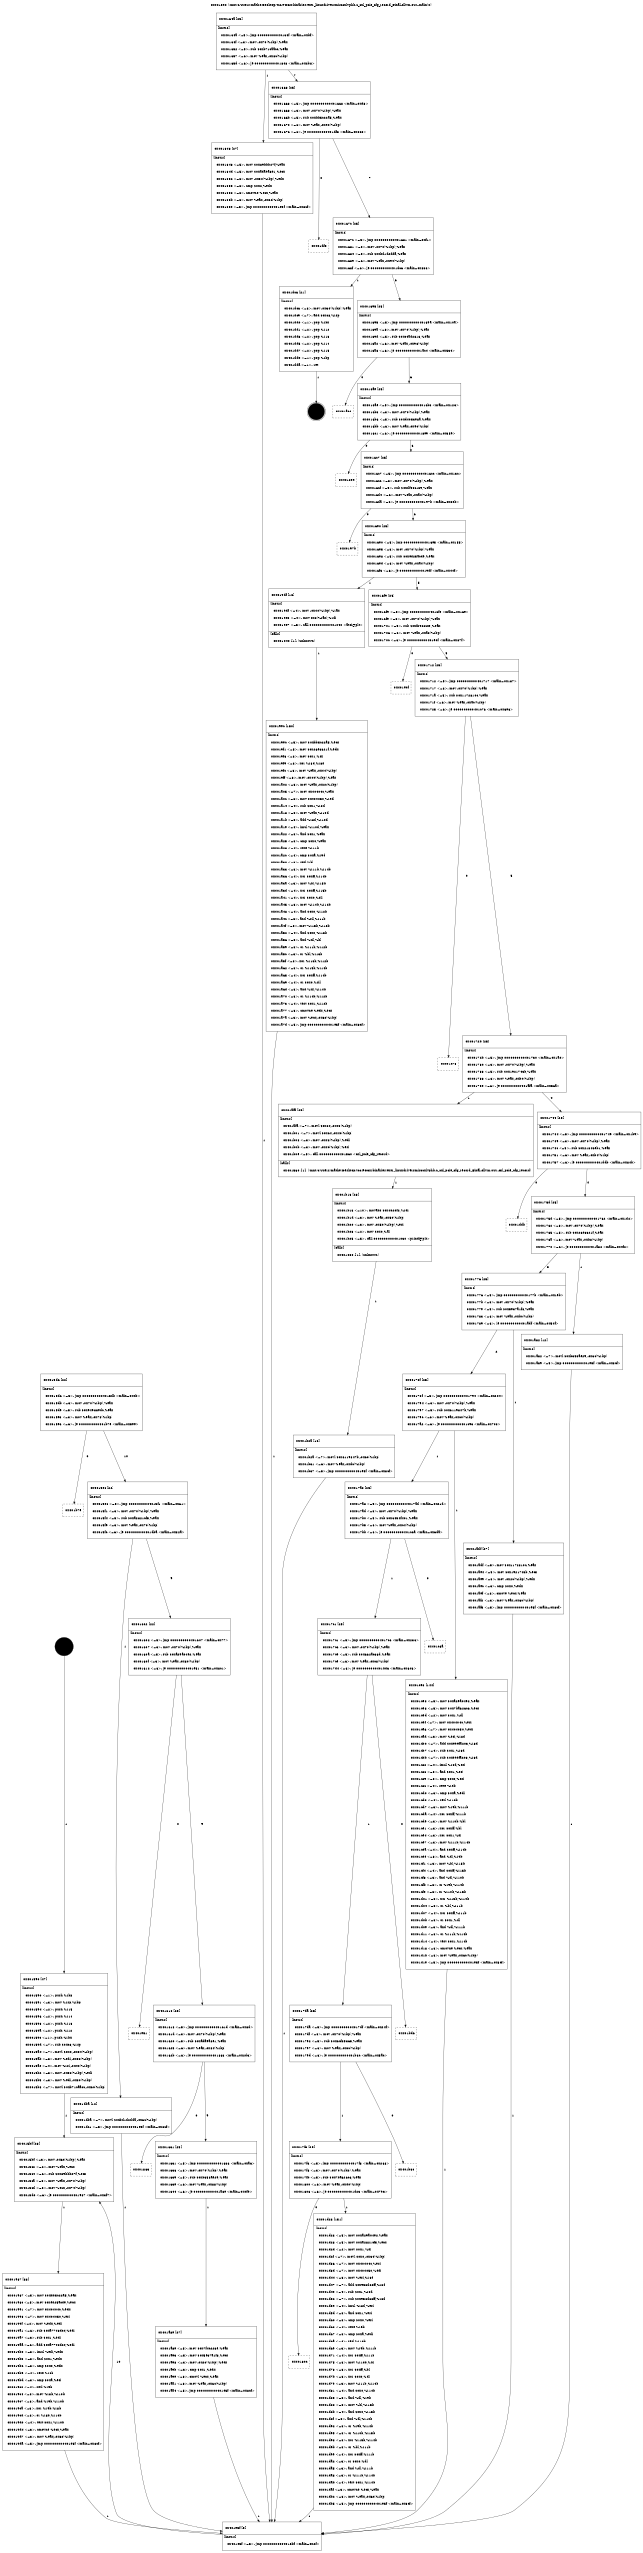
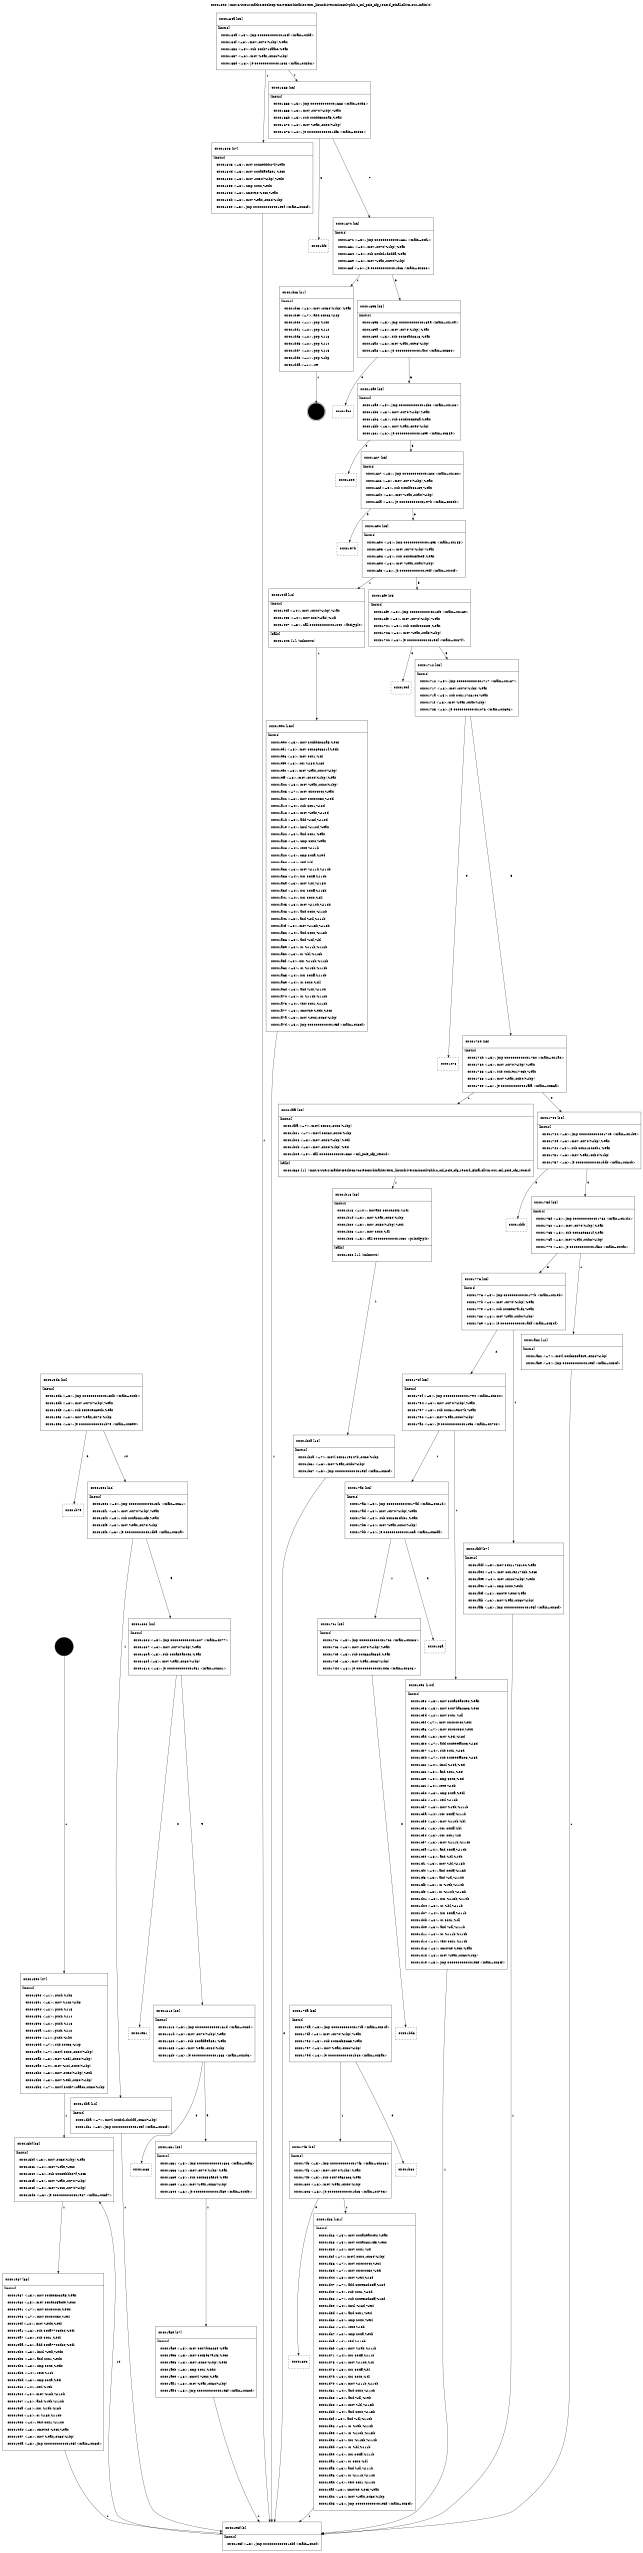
(355, 1839) -> none
(284, 2034) -> (284, 2034)
